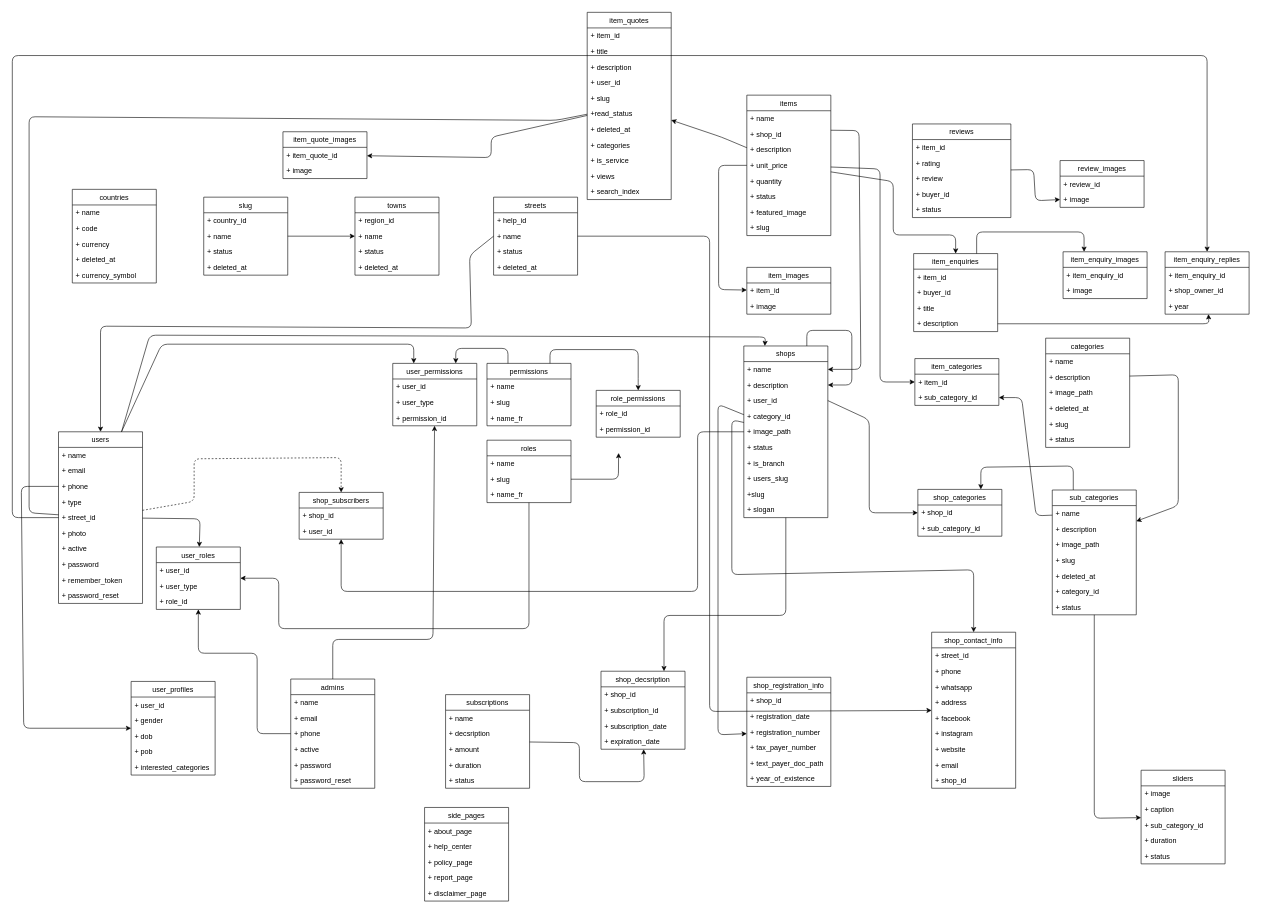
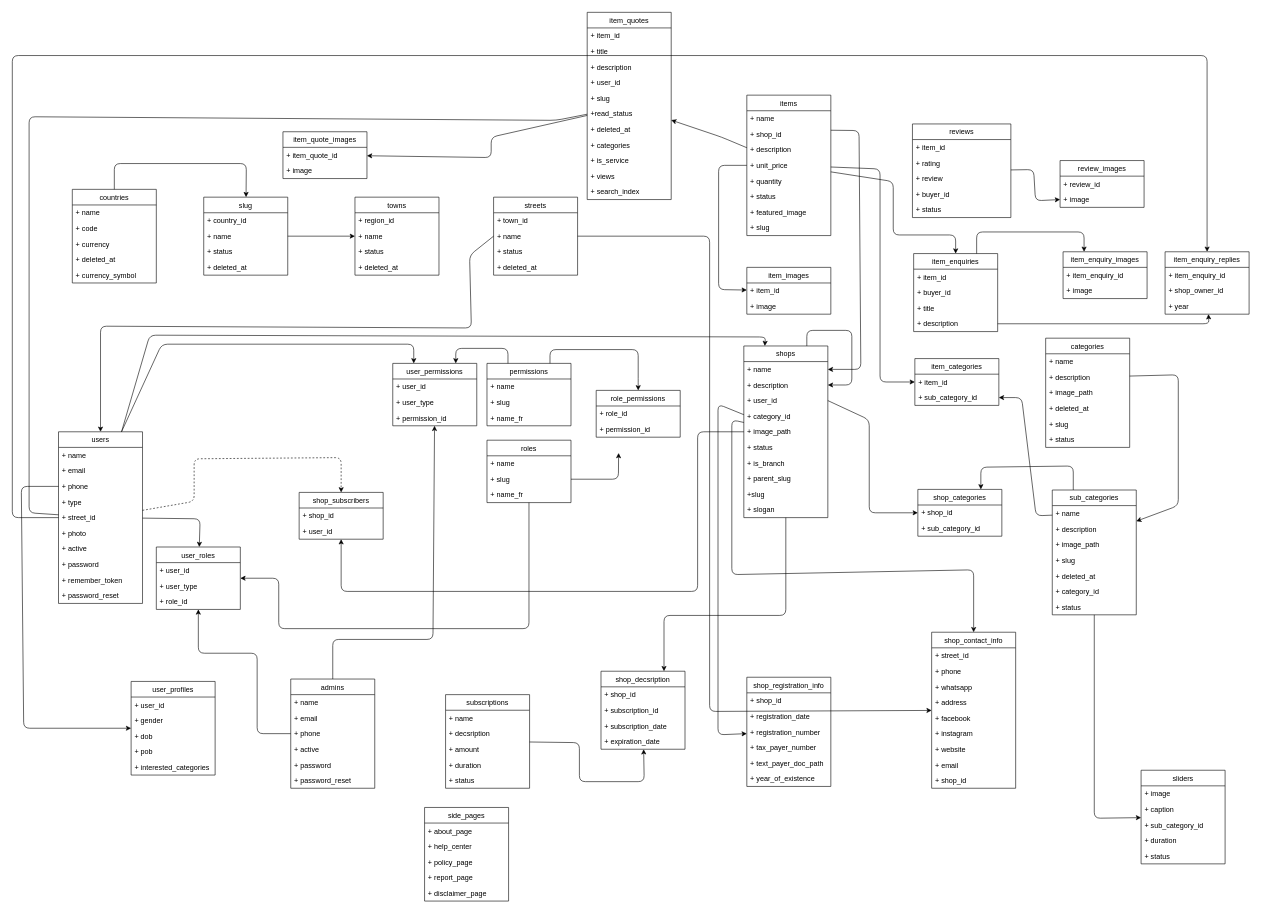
none -> (175, 164)
(512, 221) -> (513, 221)
(769, 479) -> (771, 479)
